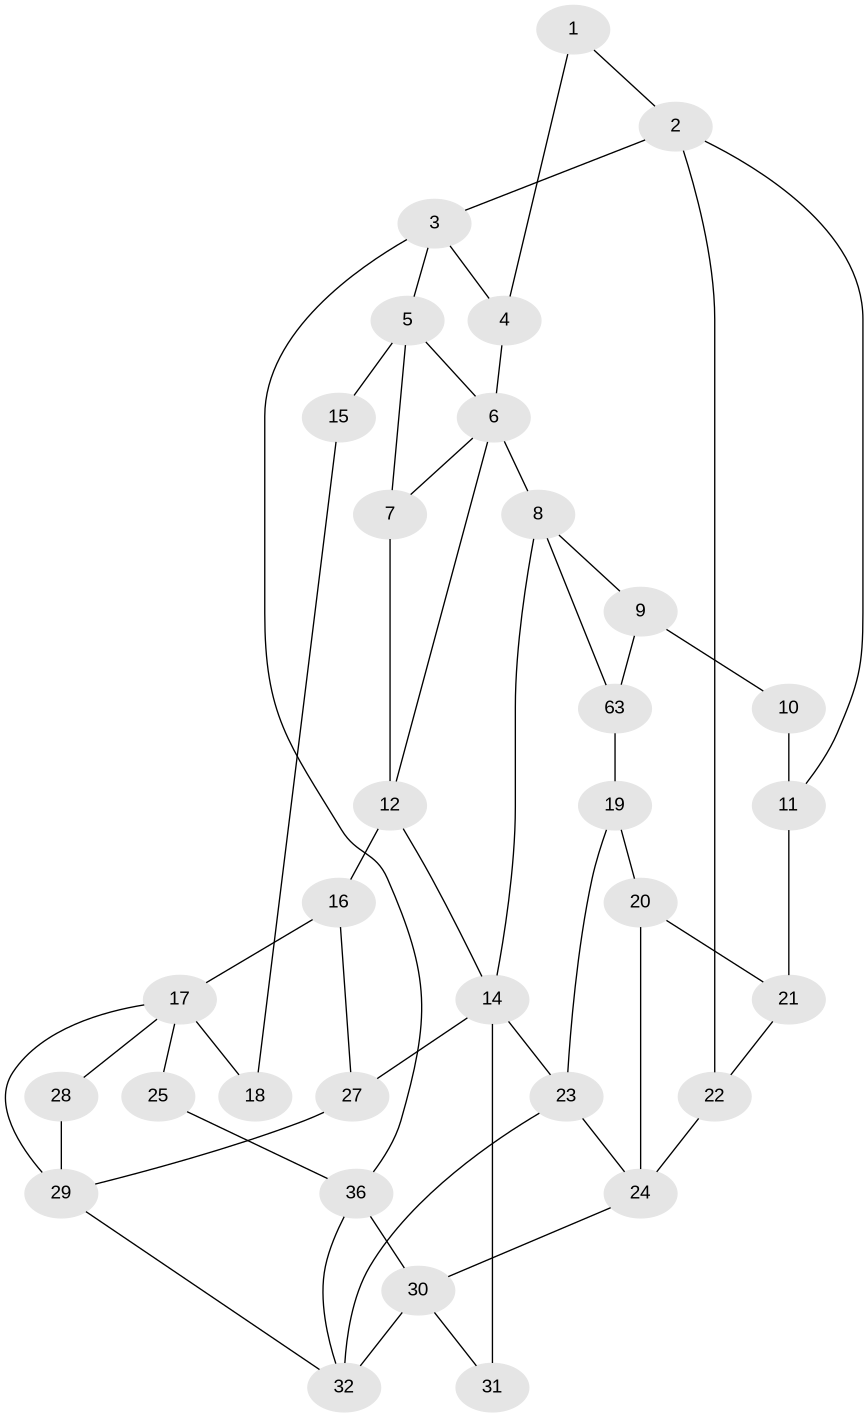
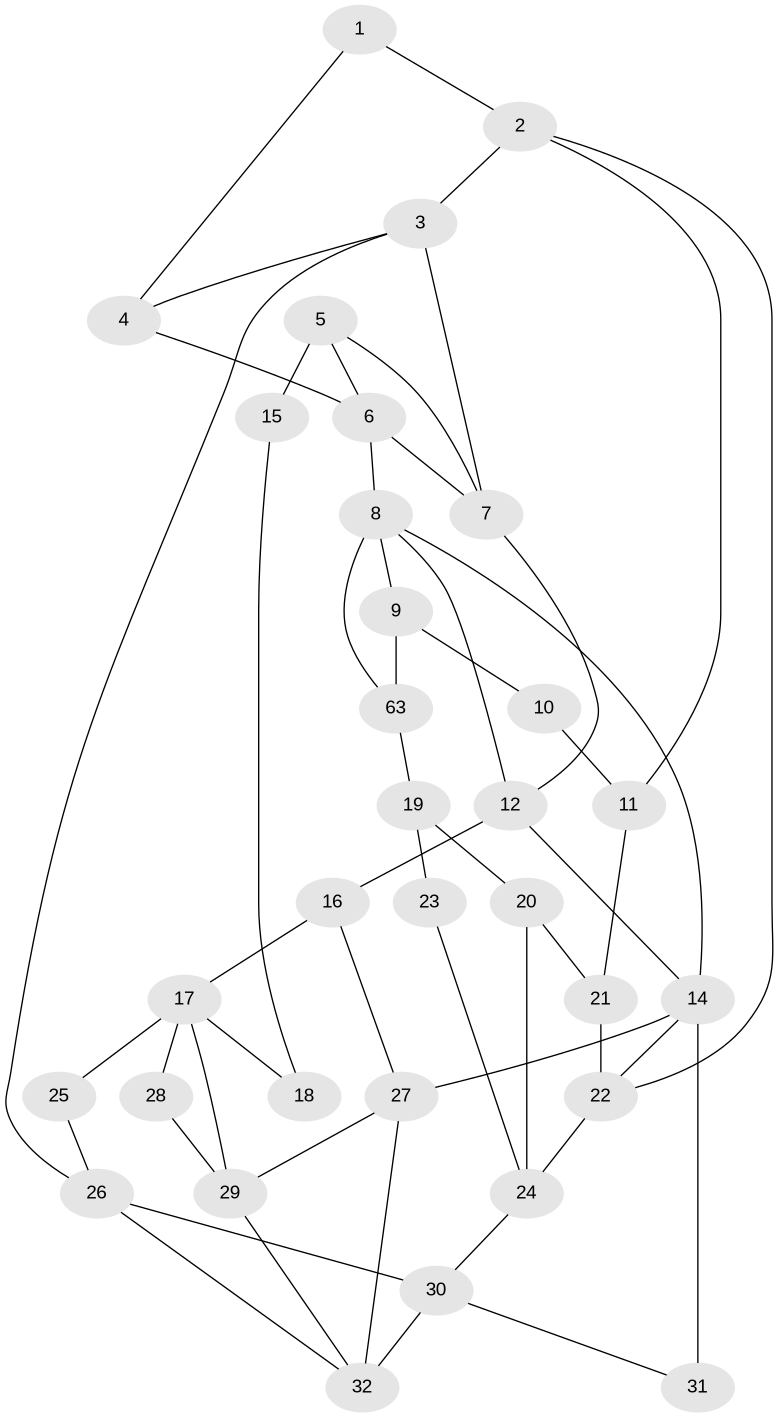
(421, 272) -> (453, 369)
(442, 612) -> (469, 649)
(530, 1048) -> (650, 1048)
(356, 1194) -> (97, 1194)
(409, 1215) -> (382, 1242)
